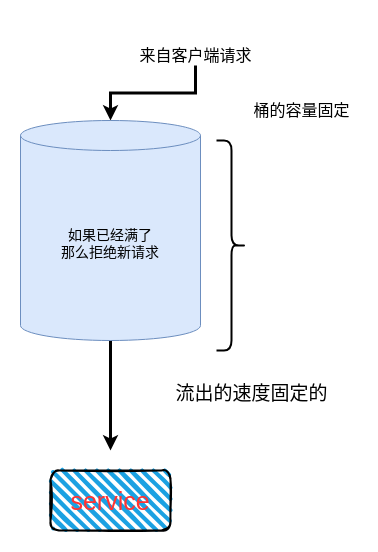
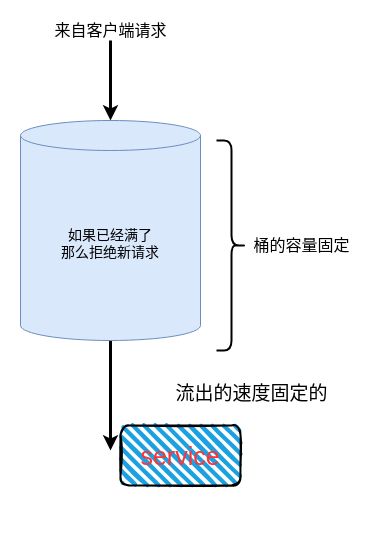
(196, 56) -> (111, 31)
(302, 111) -> (302, 246)
(111, 501) -> (181, 456)
